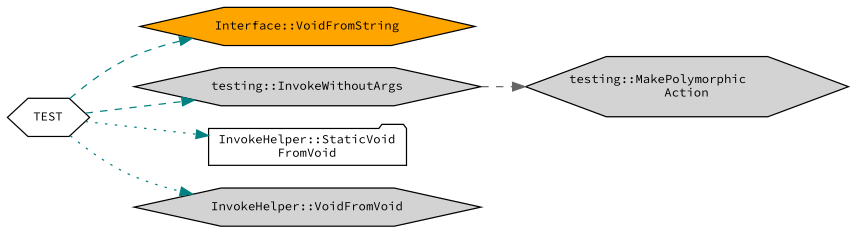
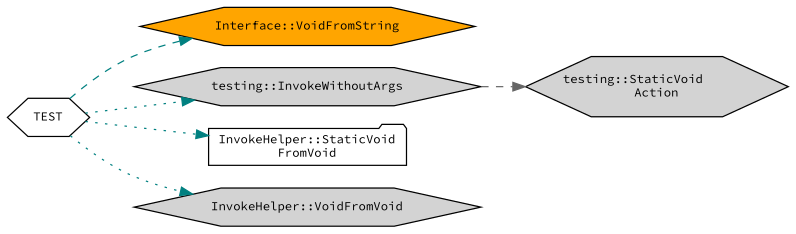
(687, 87) -> (657, 87)
(134, 107) -> (134, 107)
